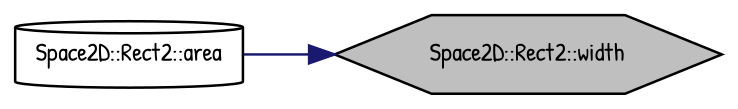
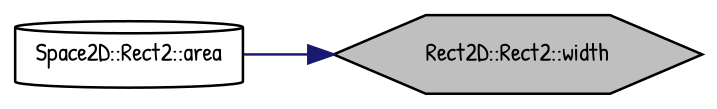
(528, 54) -> (518, 54)
